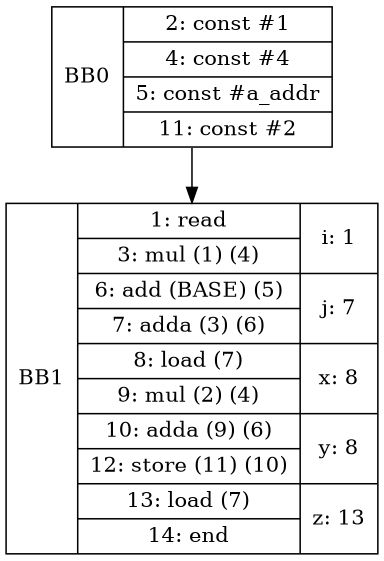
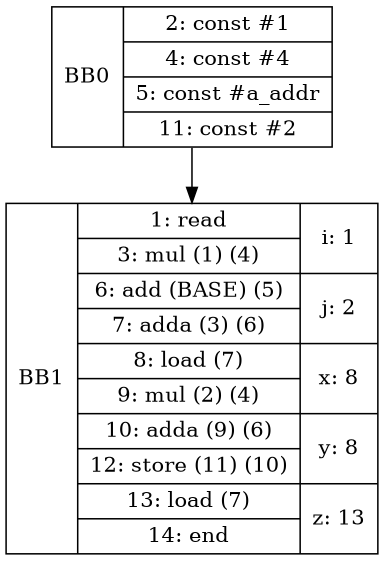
(339, 308) -> (339, 308)
